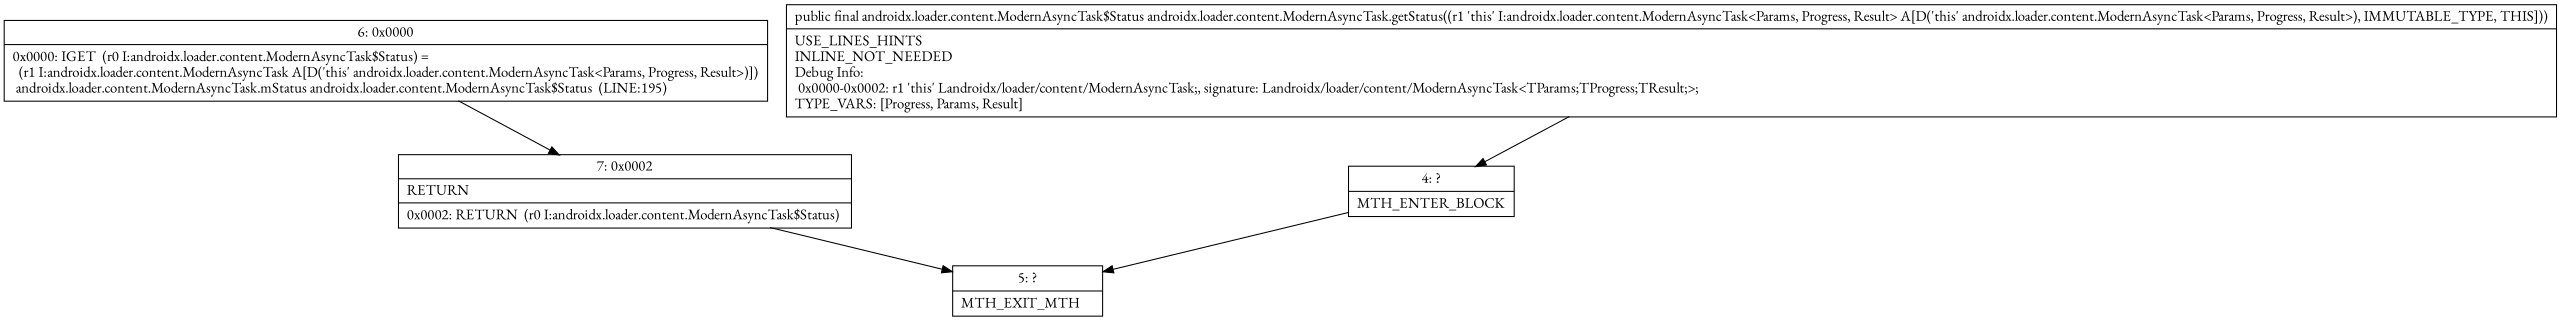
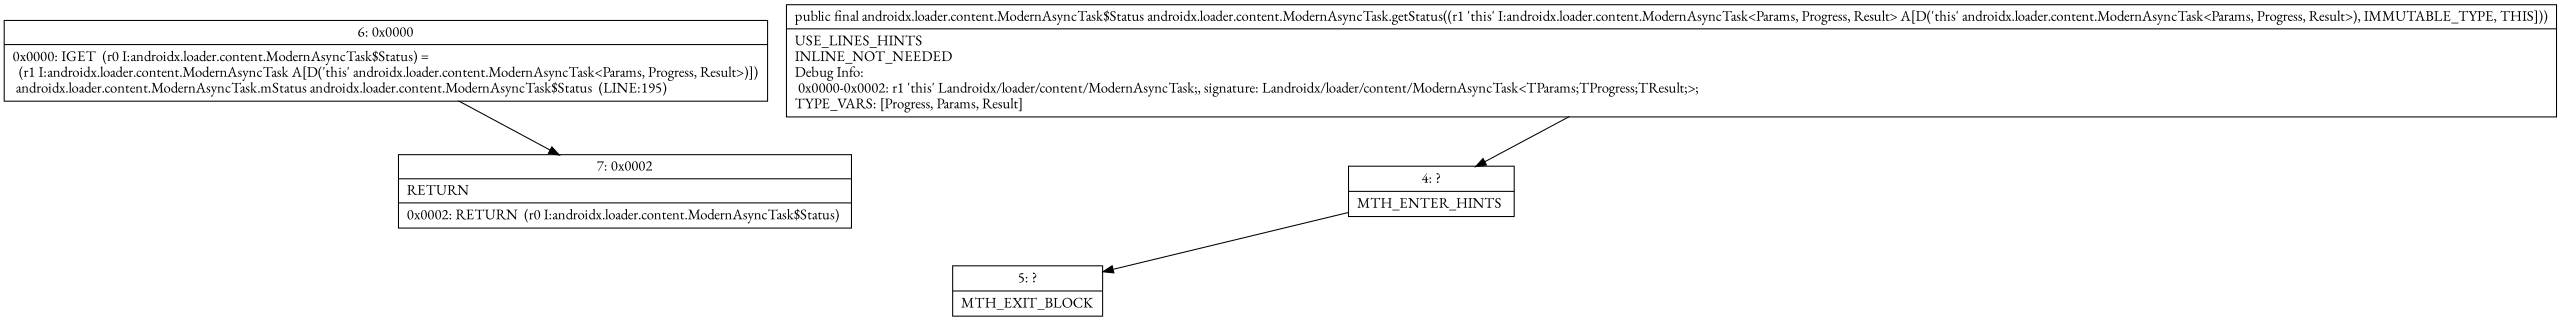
(1431, 203) -> (1430, 203)
(856, 248) -> none
(1021, 303) -> (1028, 303)
